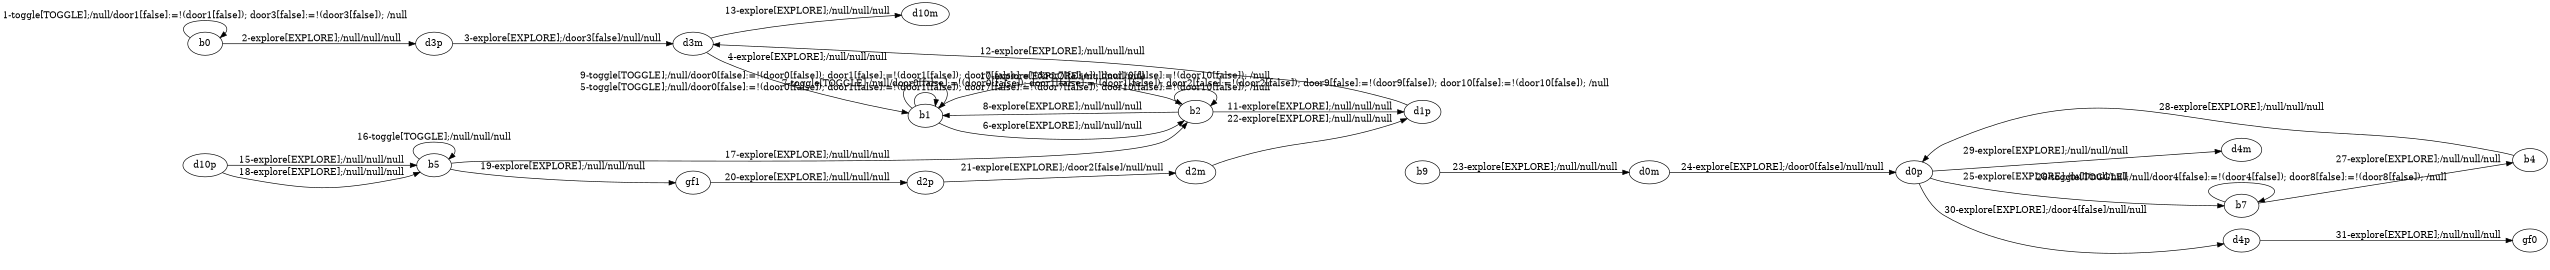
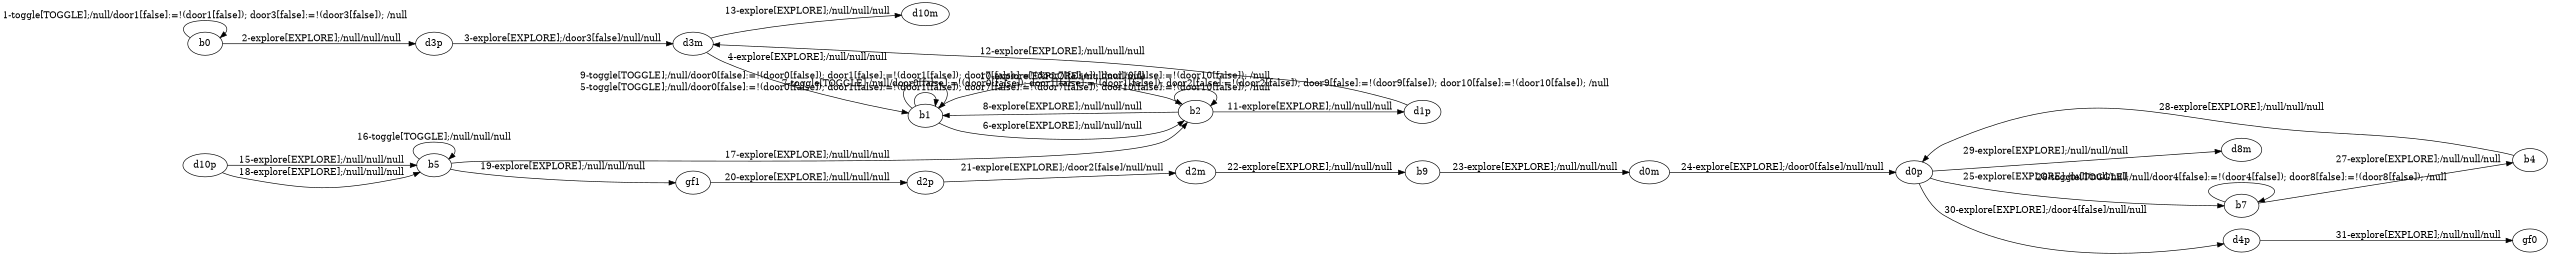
(1307, 143) -> (1307, 172)
(2242, 150) -> (2242, 150)
